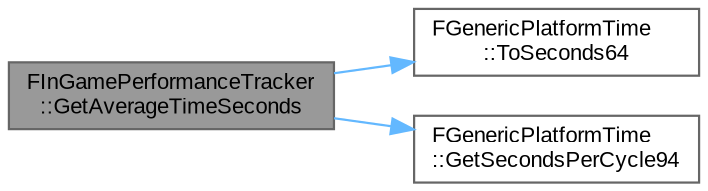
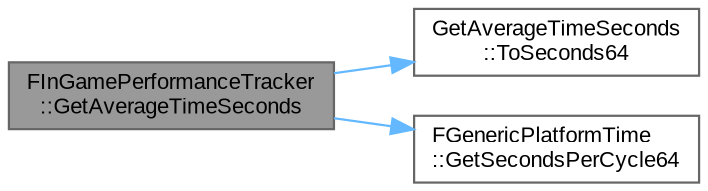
(557, 42) -> (557, 42)
(557, 149) -> (557, 149)
